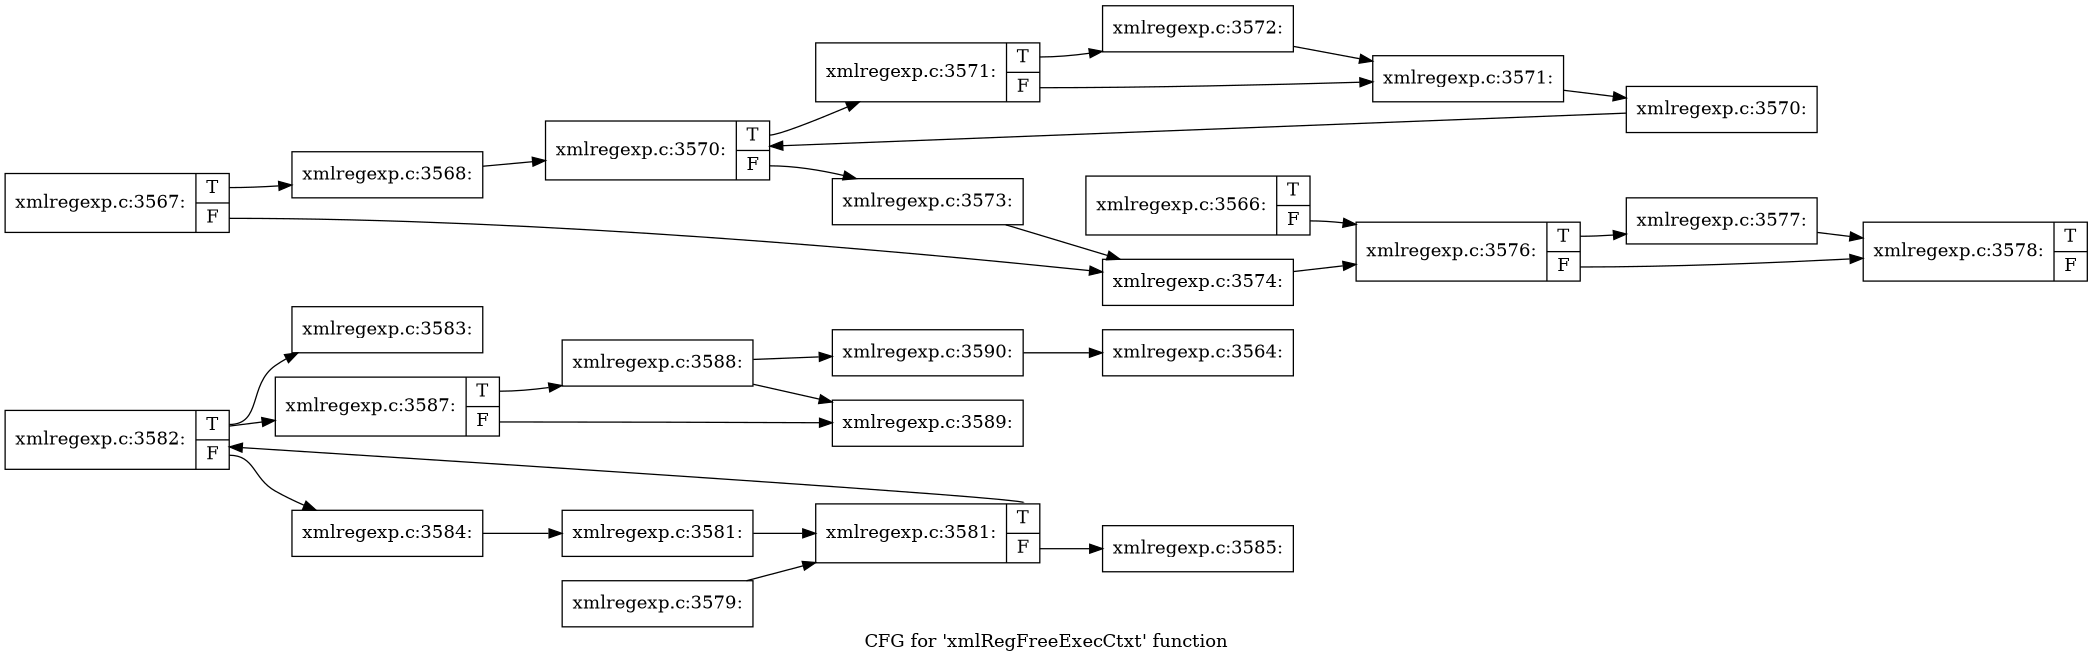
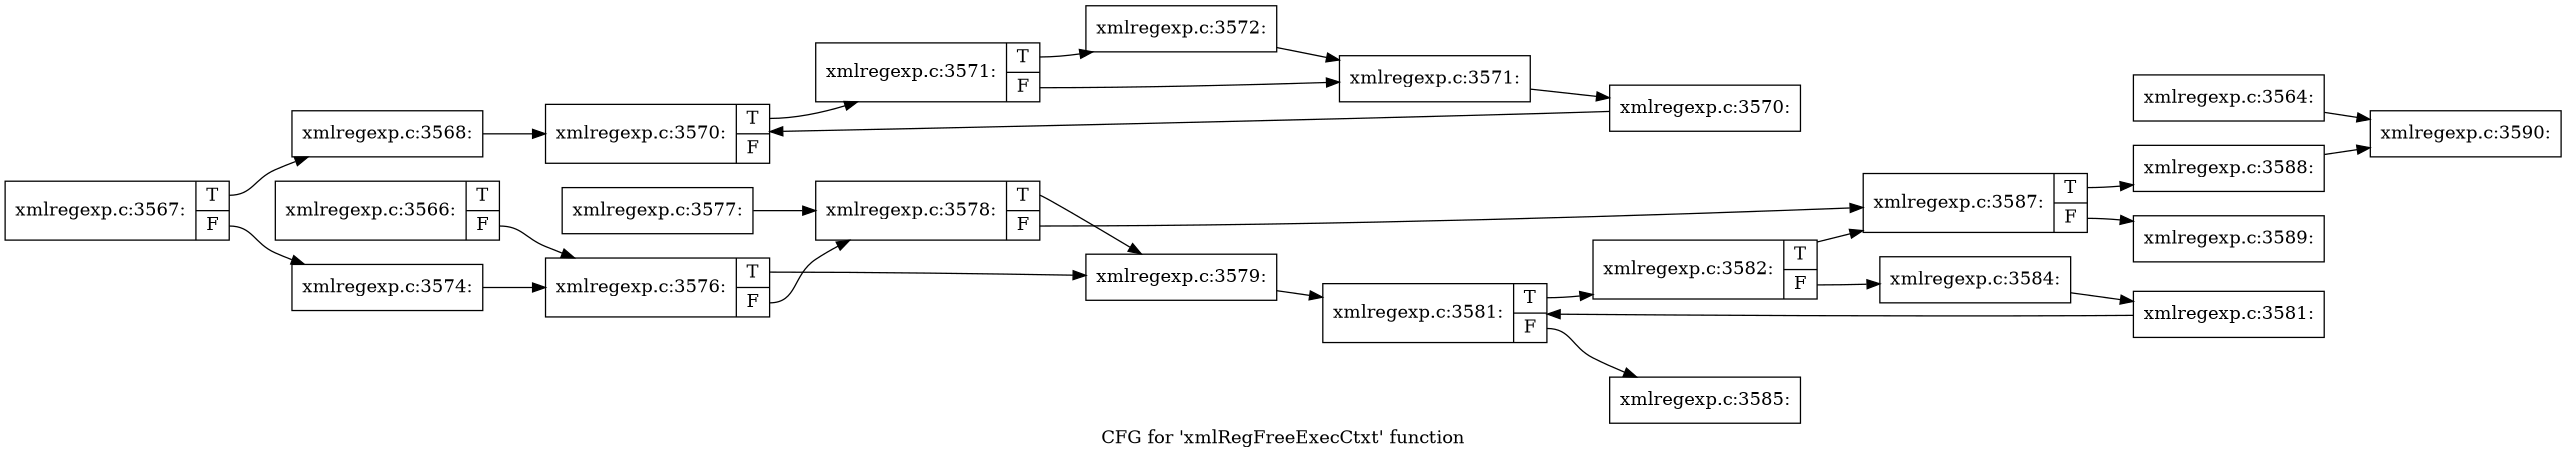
(928, 202) -> none
none -> (1081, 218)
none -> (1445, 221)
(1597, 236) -> (921, 273)
(387, 330) -> none
(1056, 353) -> (2341, 115)
(786, 392) -> none
